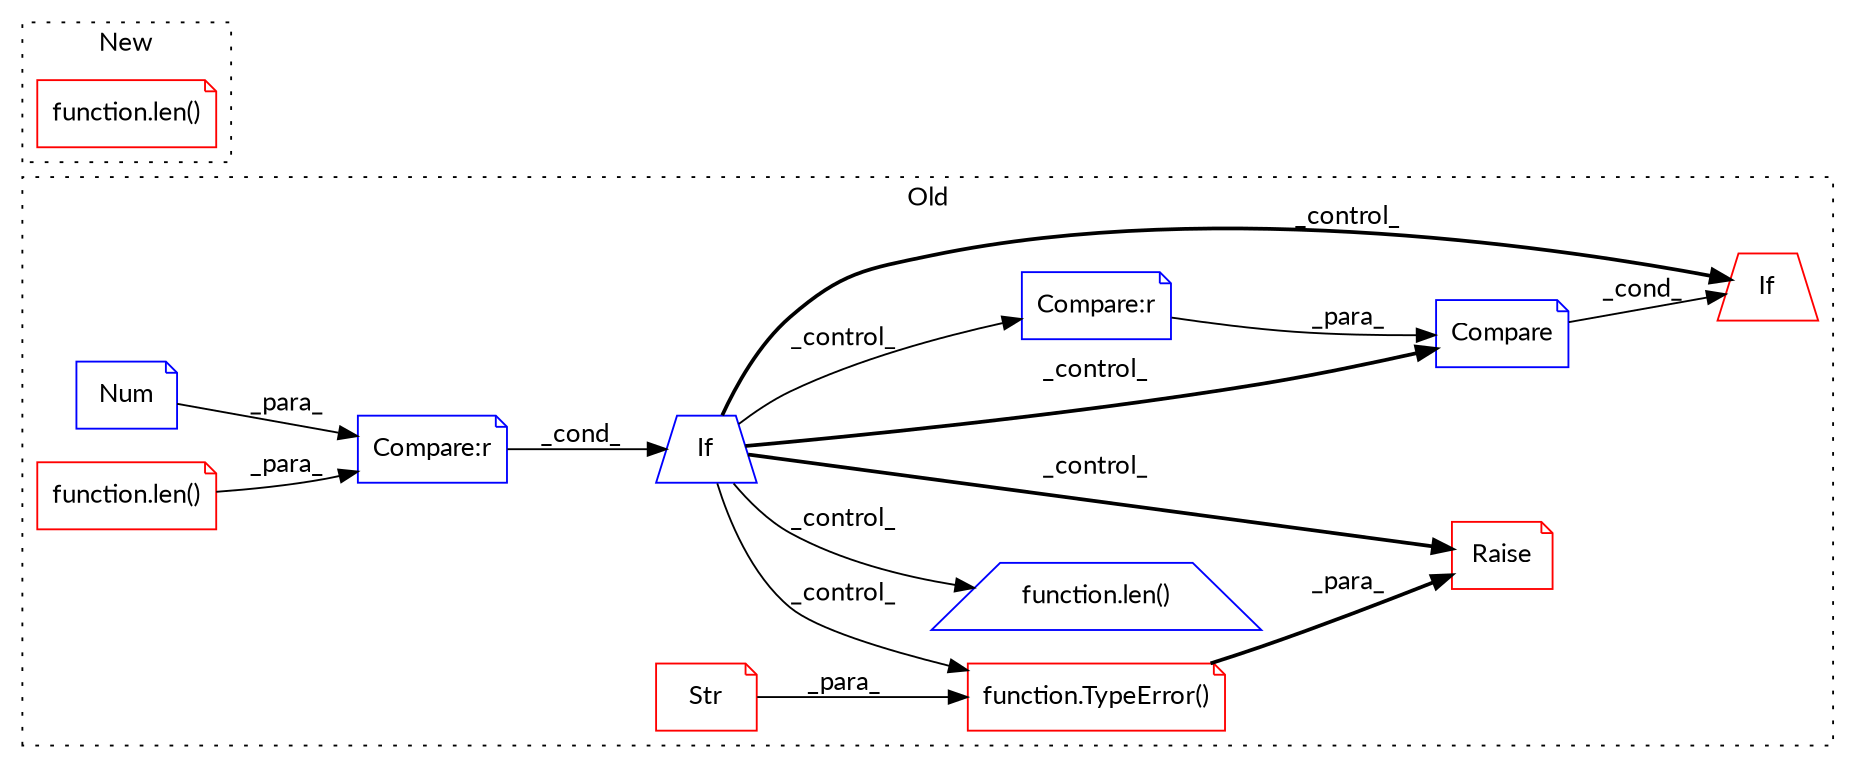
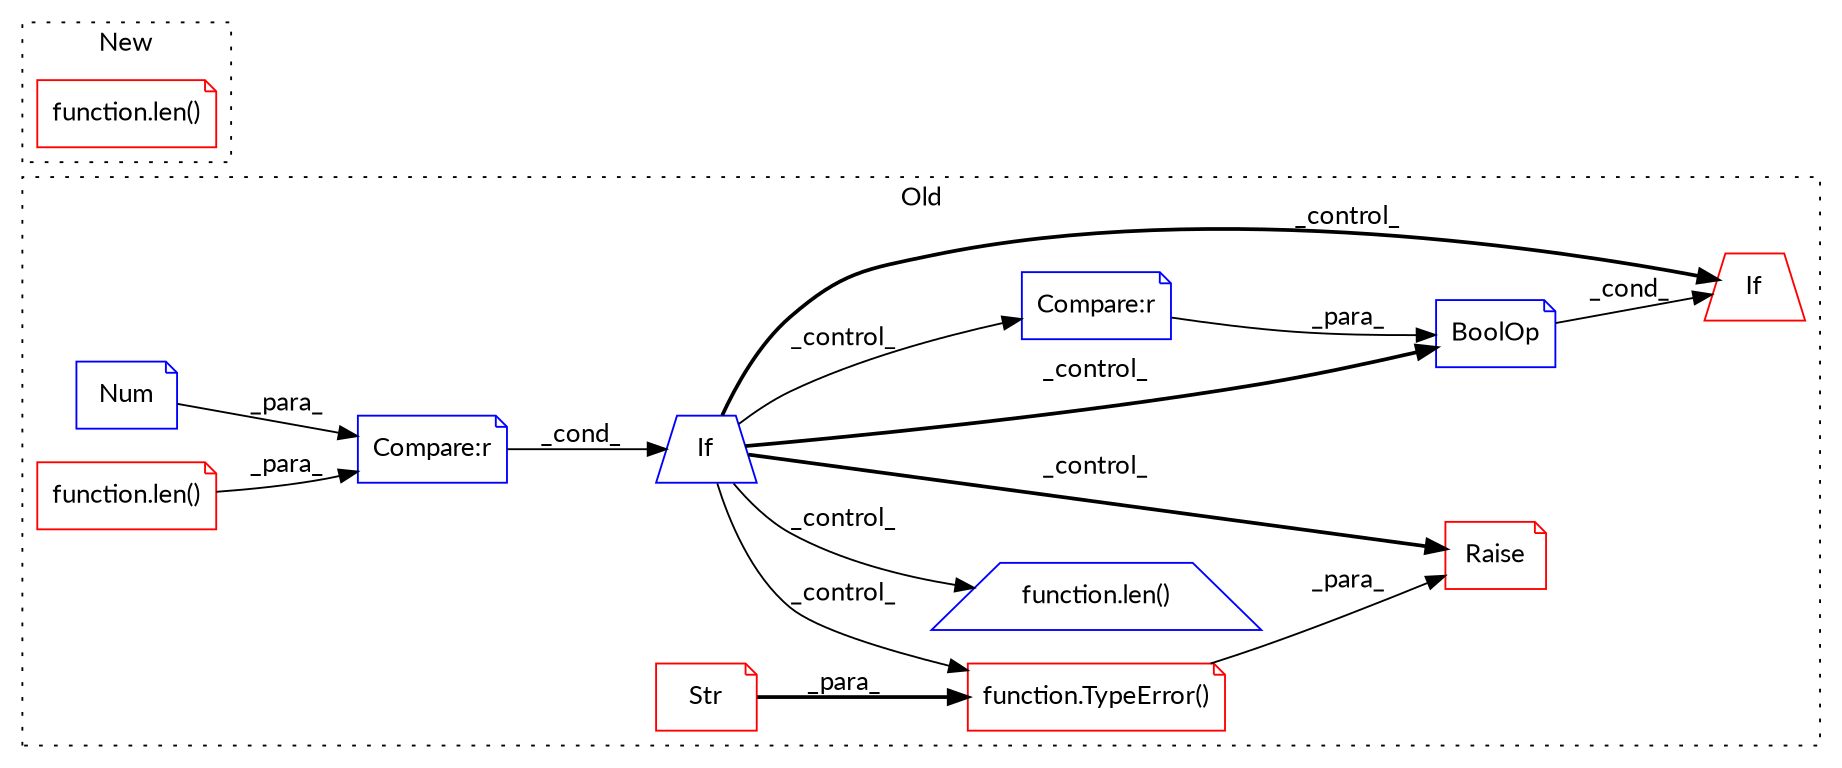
(1502, 334) -> (1496, 334)
(1323, 625) -> (1320, 625)
(853, 697) -> (853, 697)
